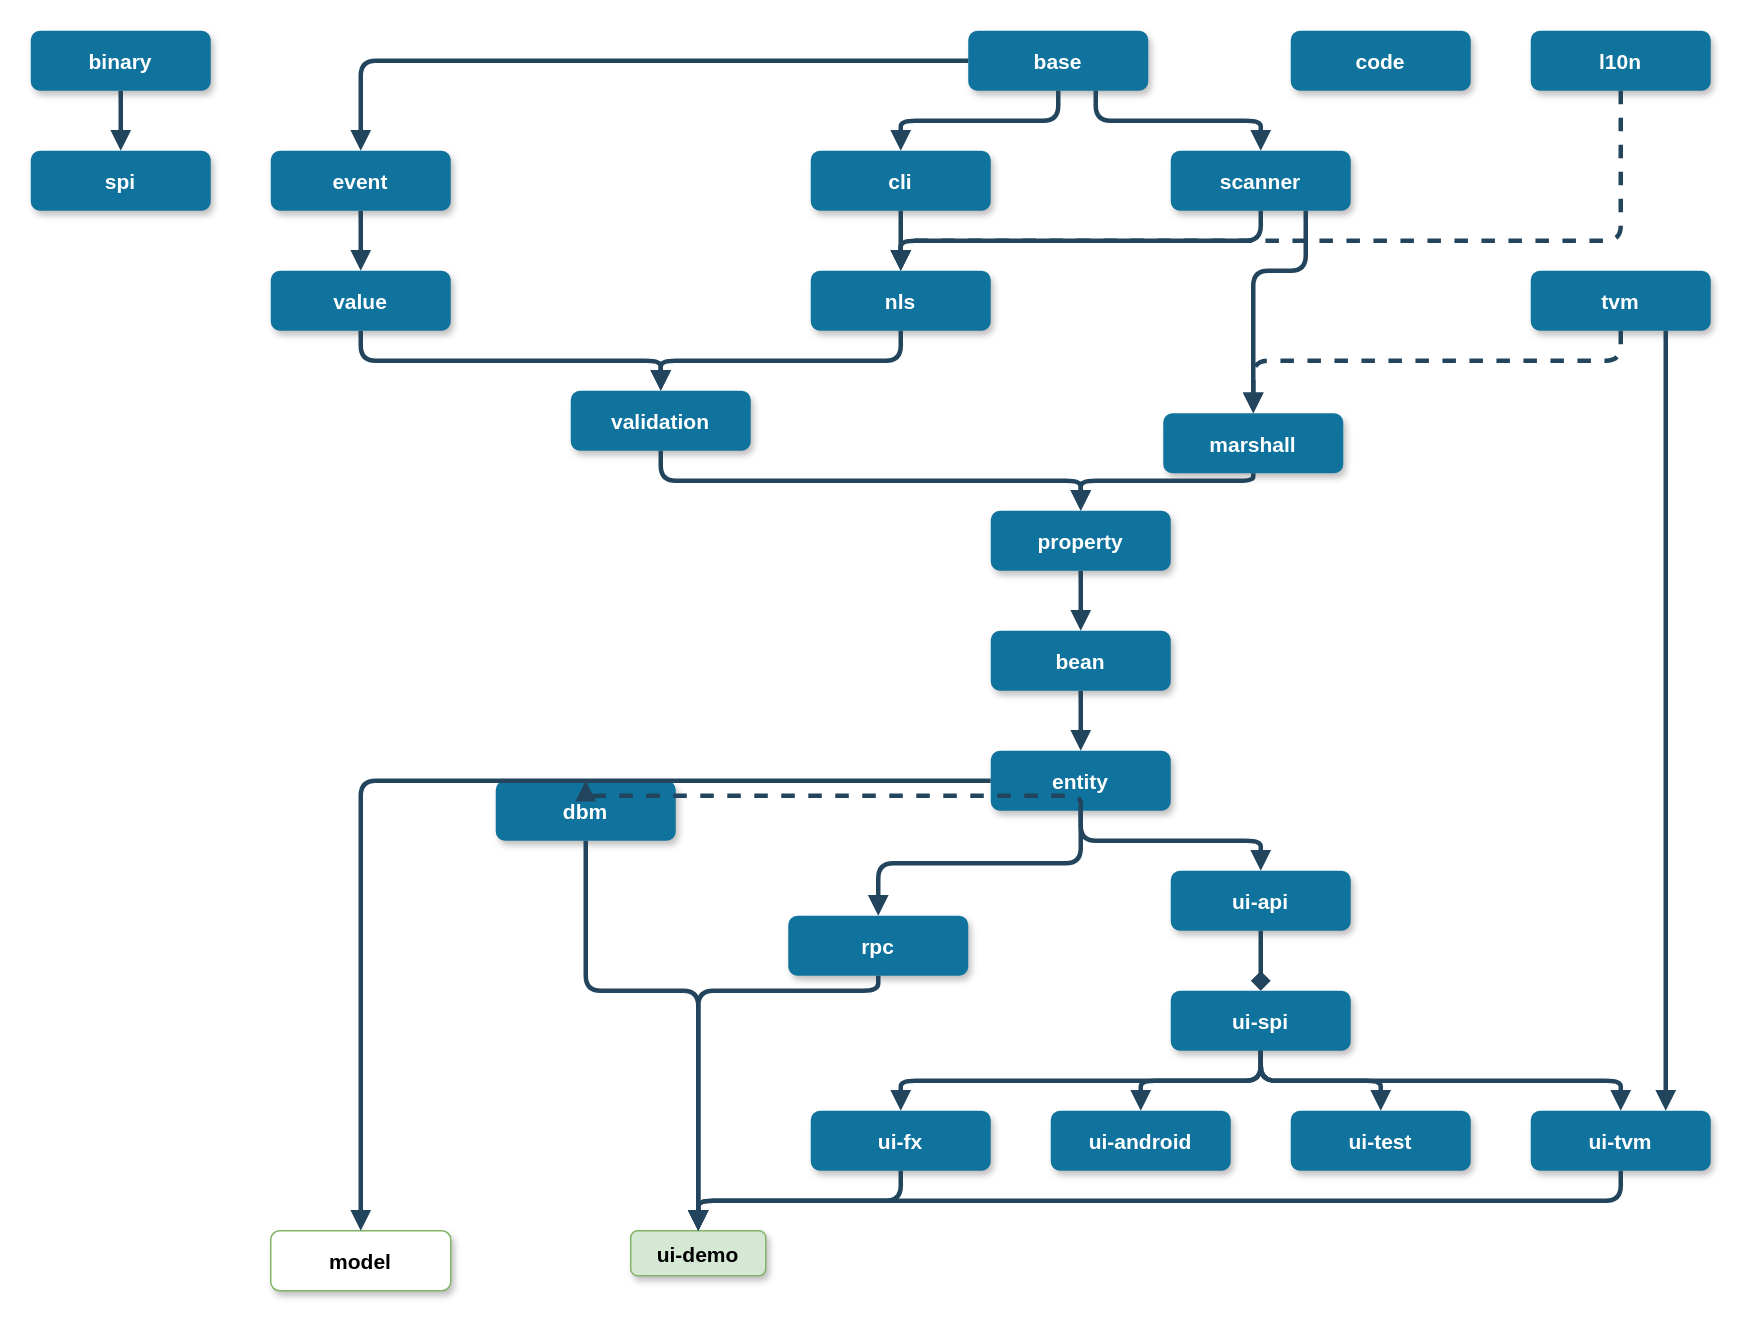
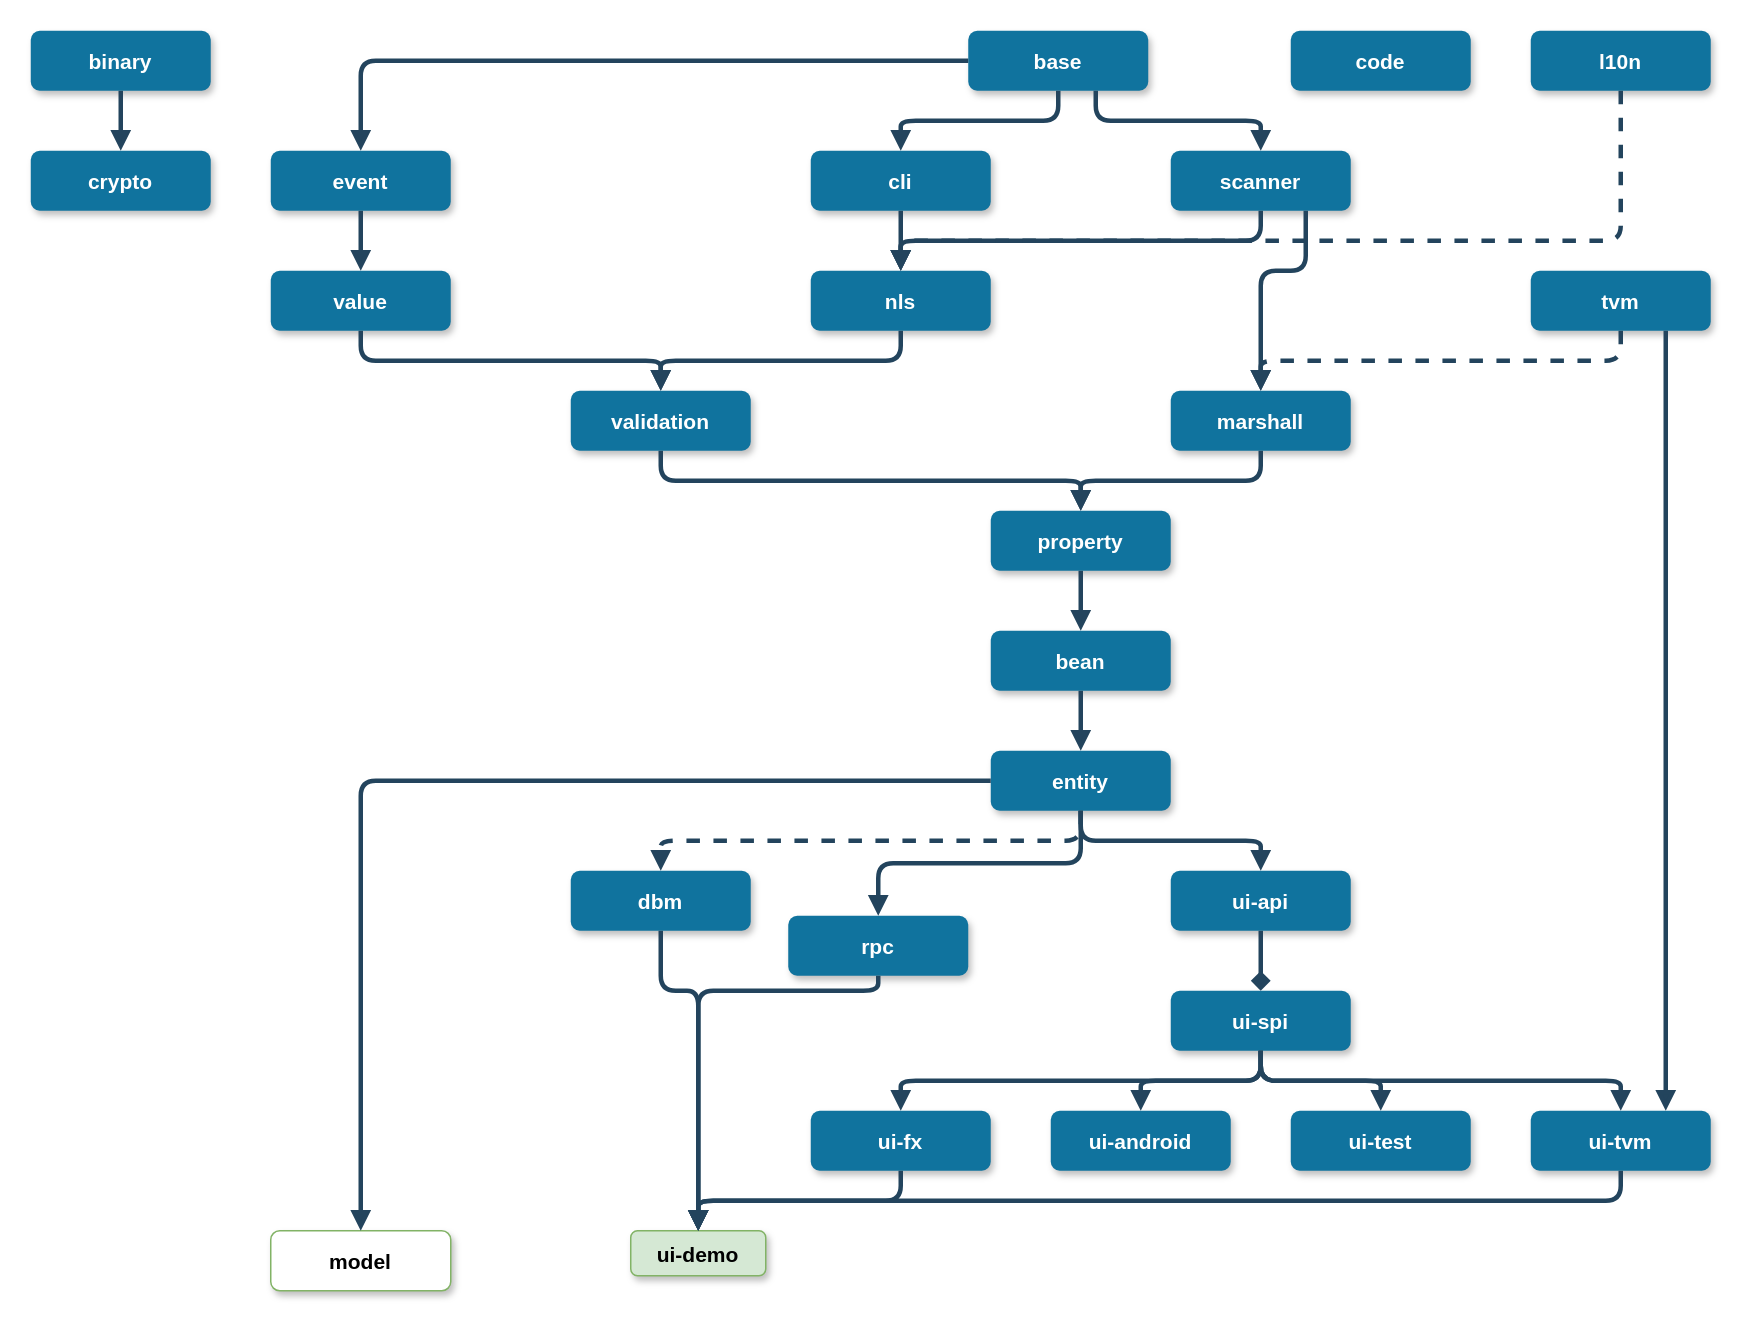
(120, 182) -> (120, 182)
(1253, 443) -> (1261, 421)
(586, 811) -> (661, 901)
